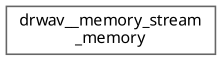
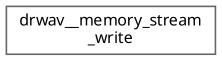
(111, 30) -> (111, 30)
